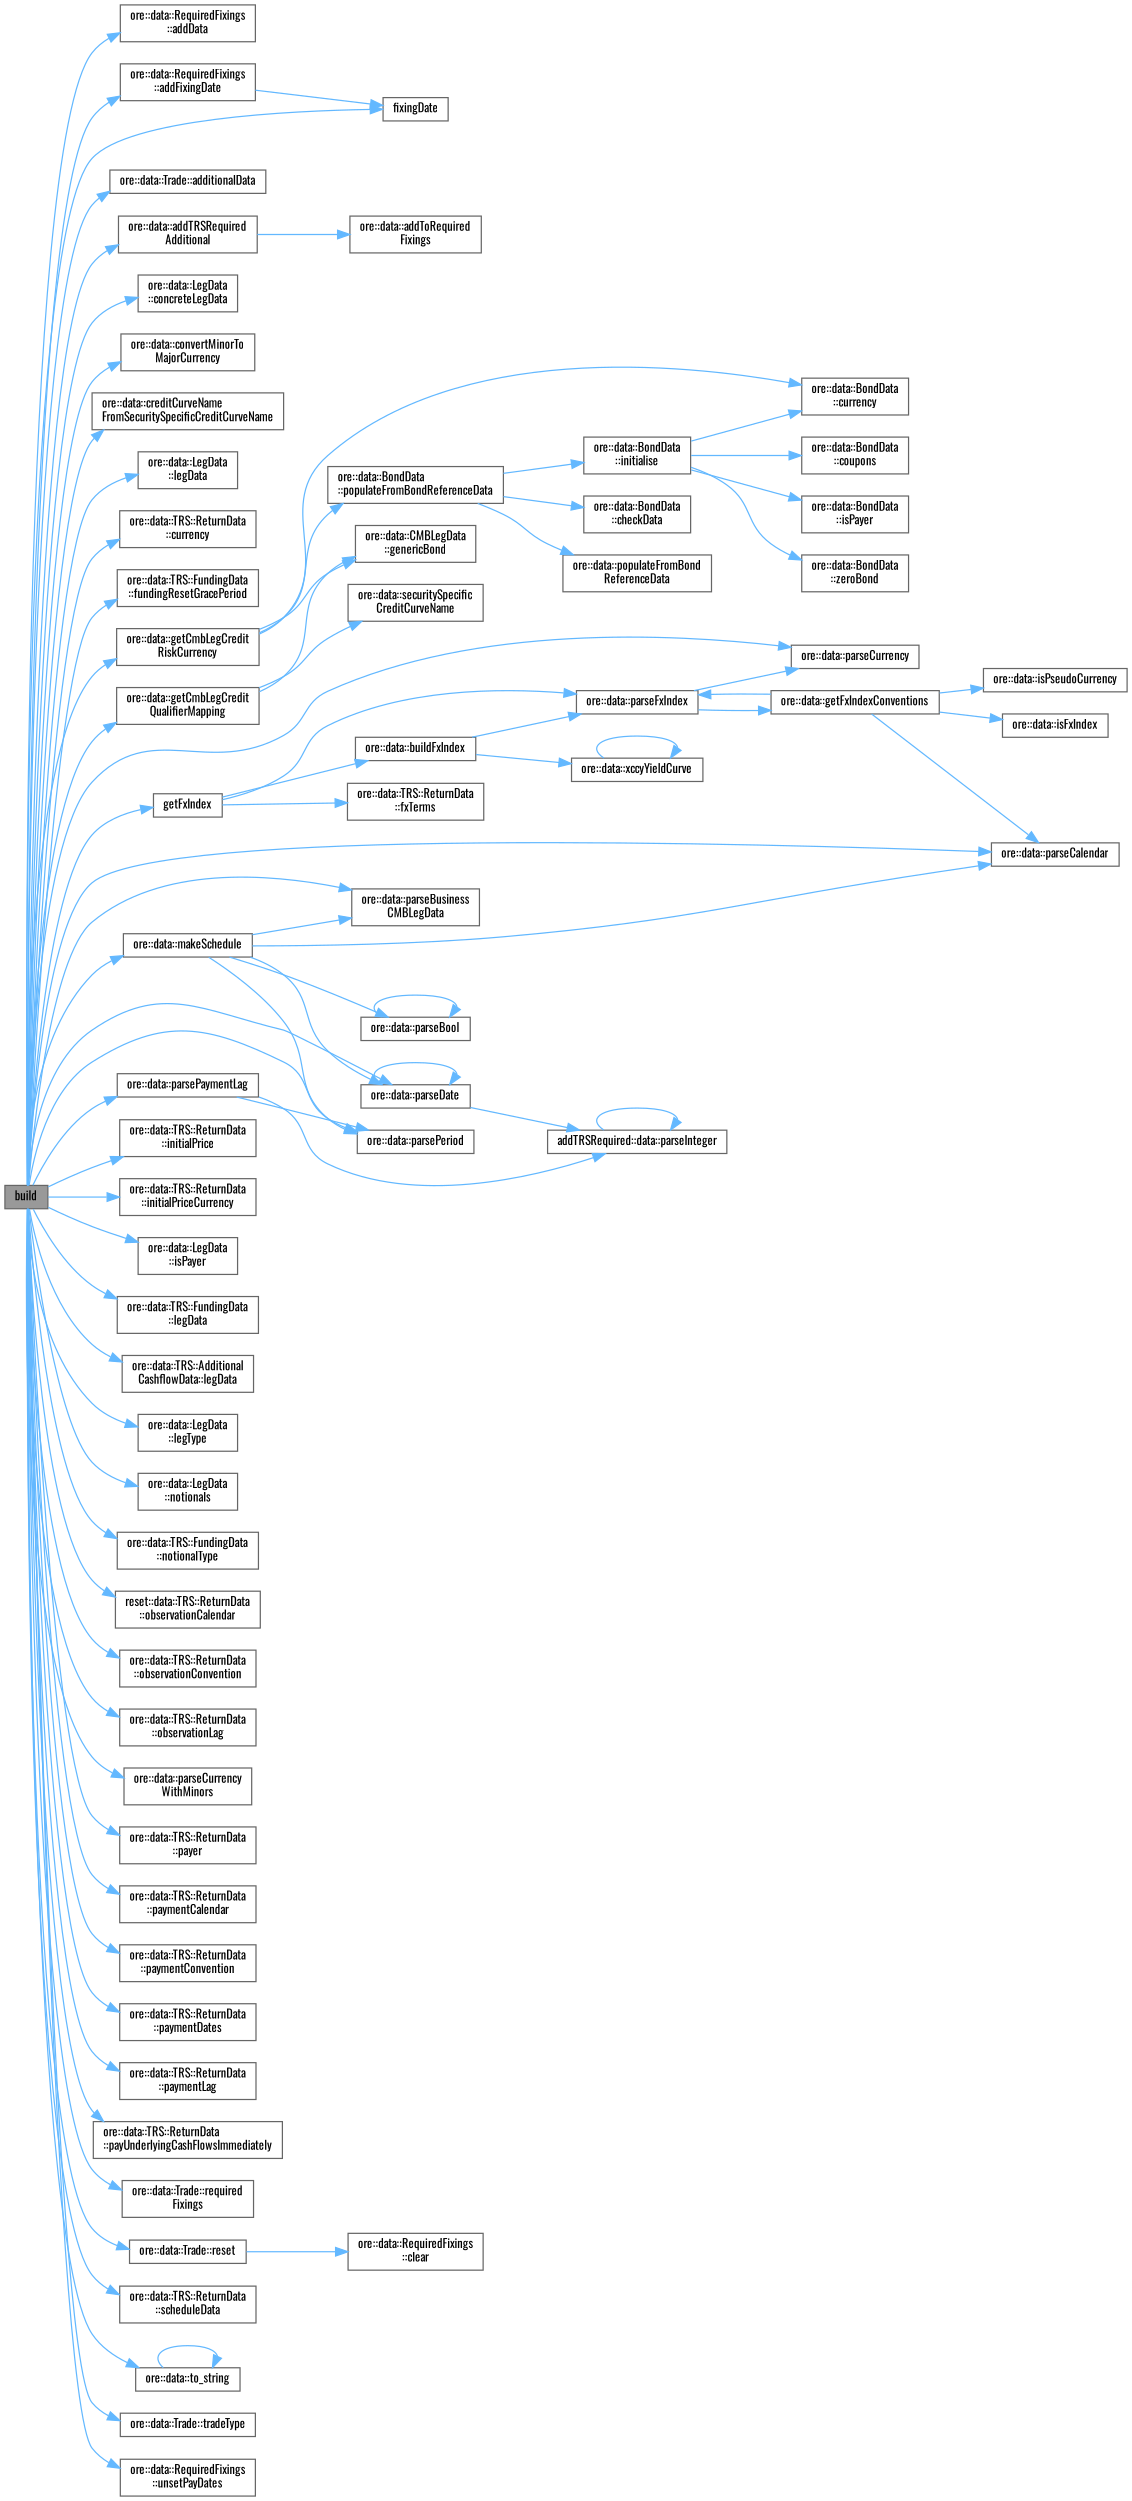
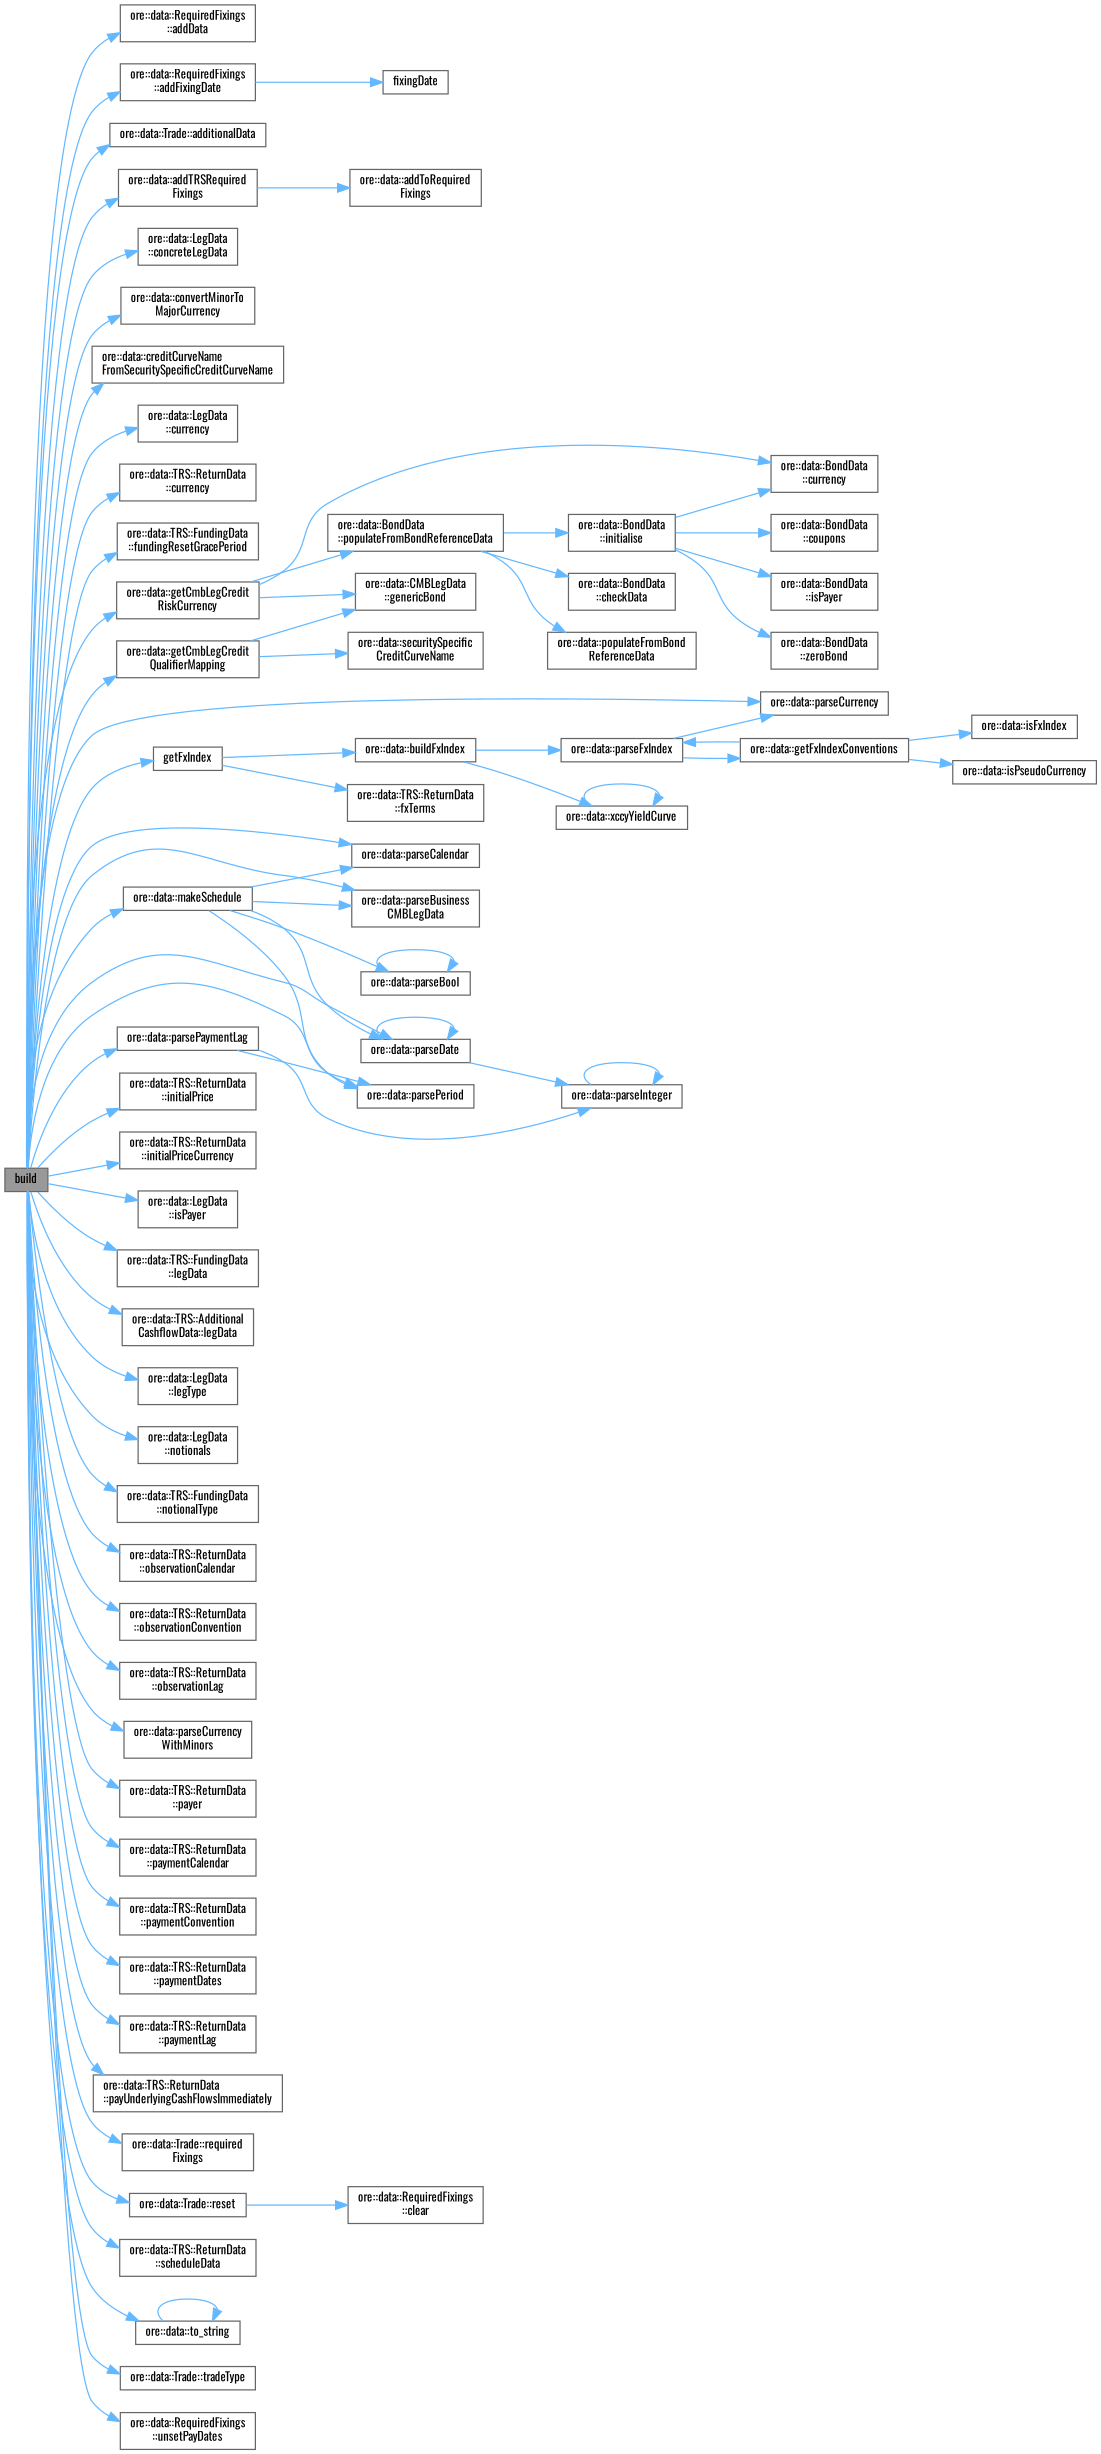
(77, 199) -> none
(188, 235) -> (188, 188)
(188, 470) -> (188, 424)
(378, 707) -> none
(950, 774) -> none
(637, 1142) -> (622, 1096)
(188, 1610) -> (188, 1563)
